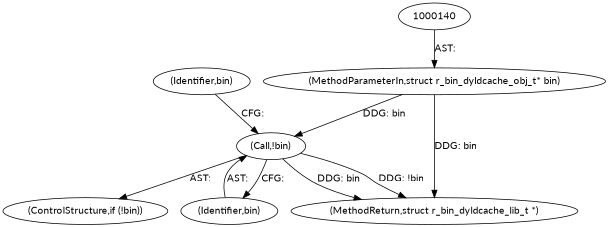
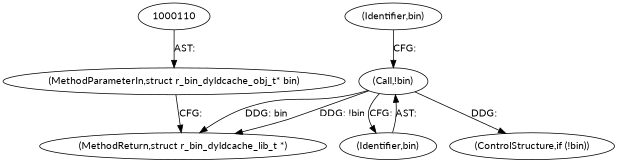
(434, 16) -> (174, 16)
(352, 114) -> none
(456, 146) -> (192, 114)
(202, 179) -> (486, 114)
